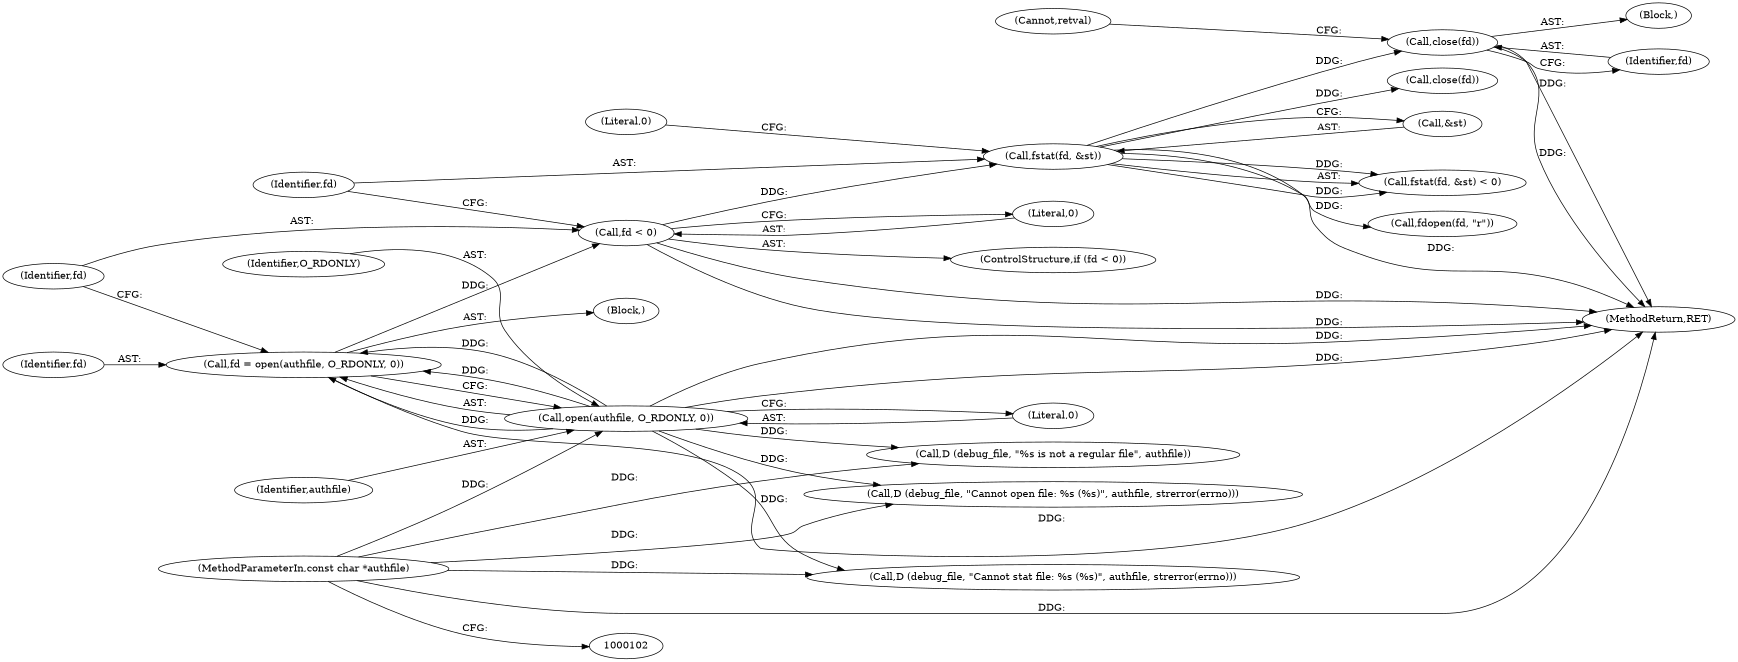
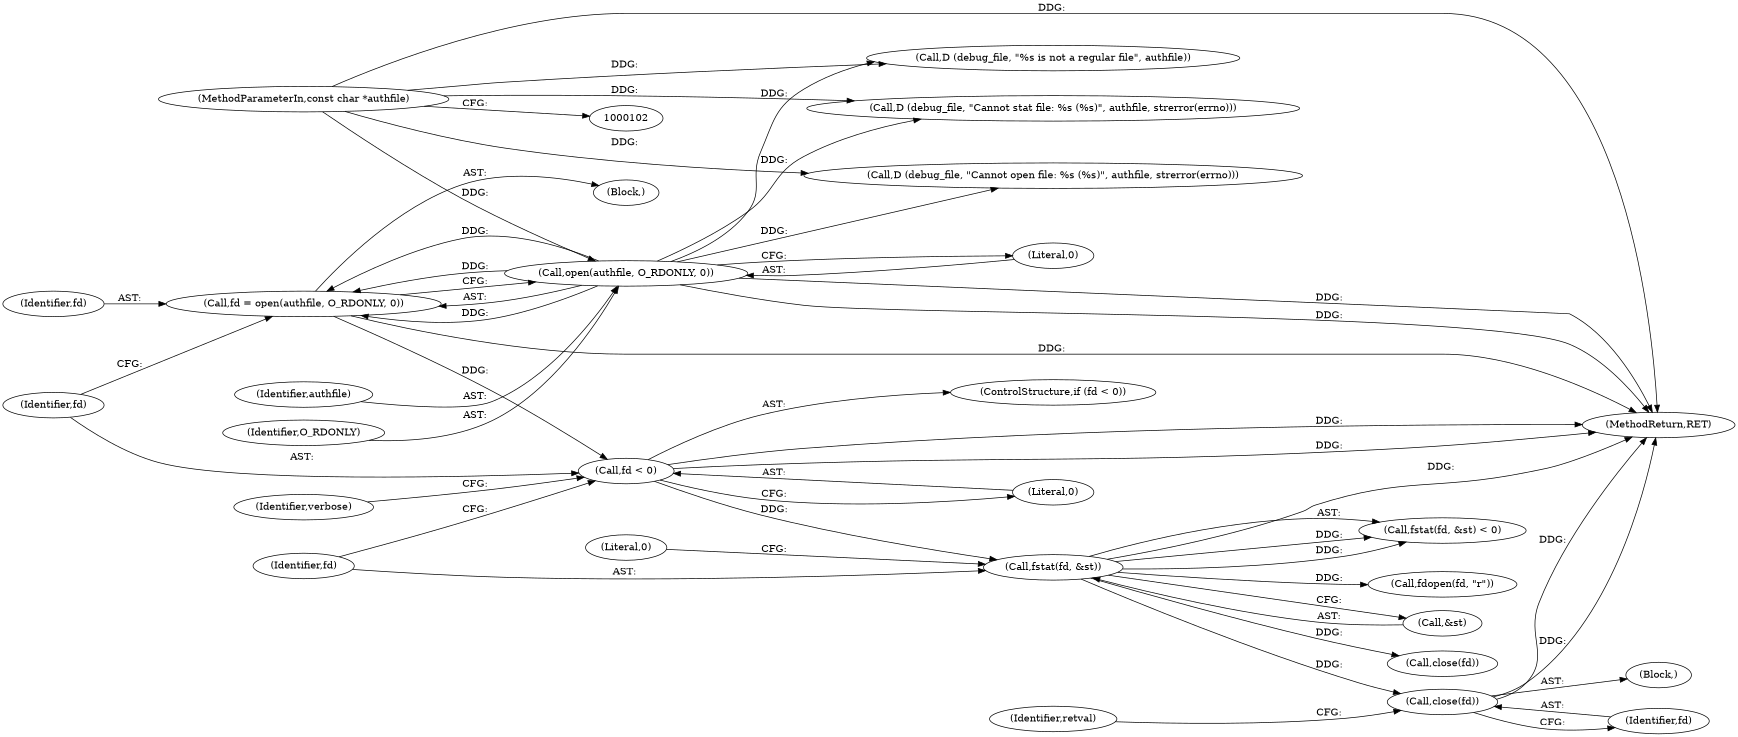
(1053, 21) -> (1053, 719)
none -> (304, 507)
